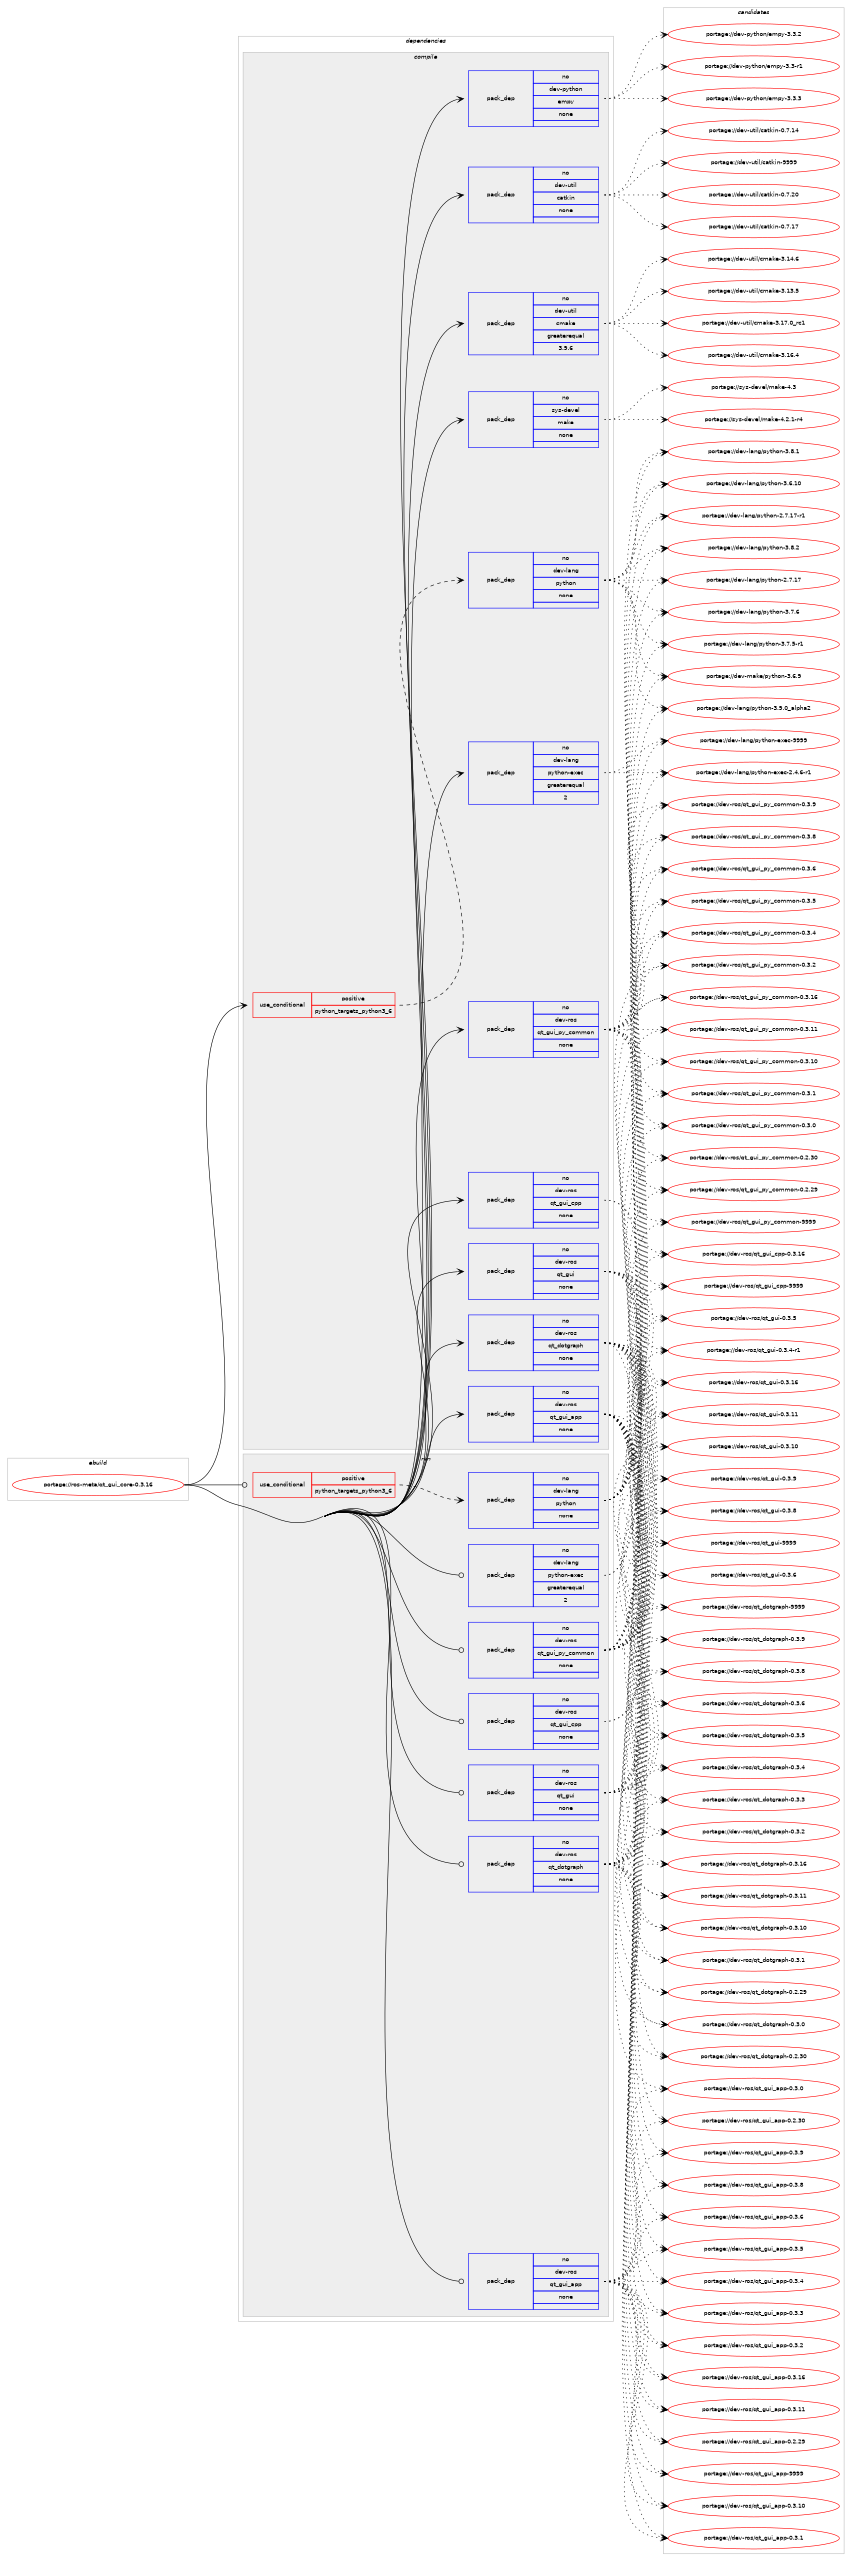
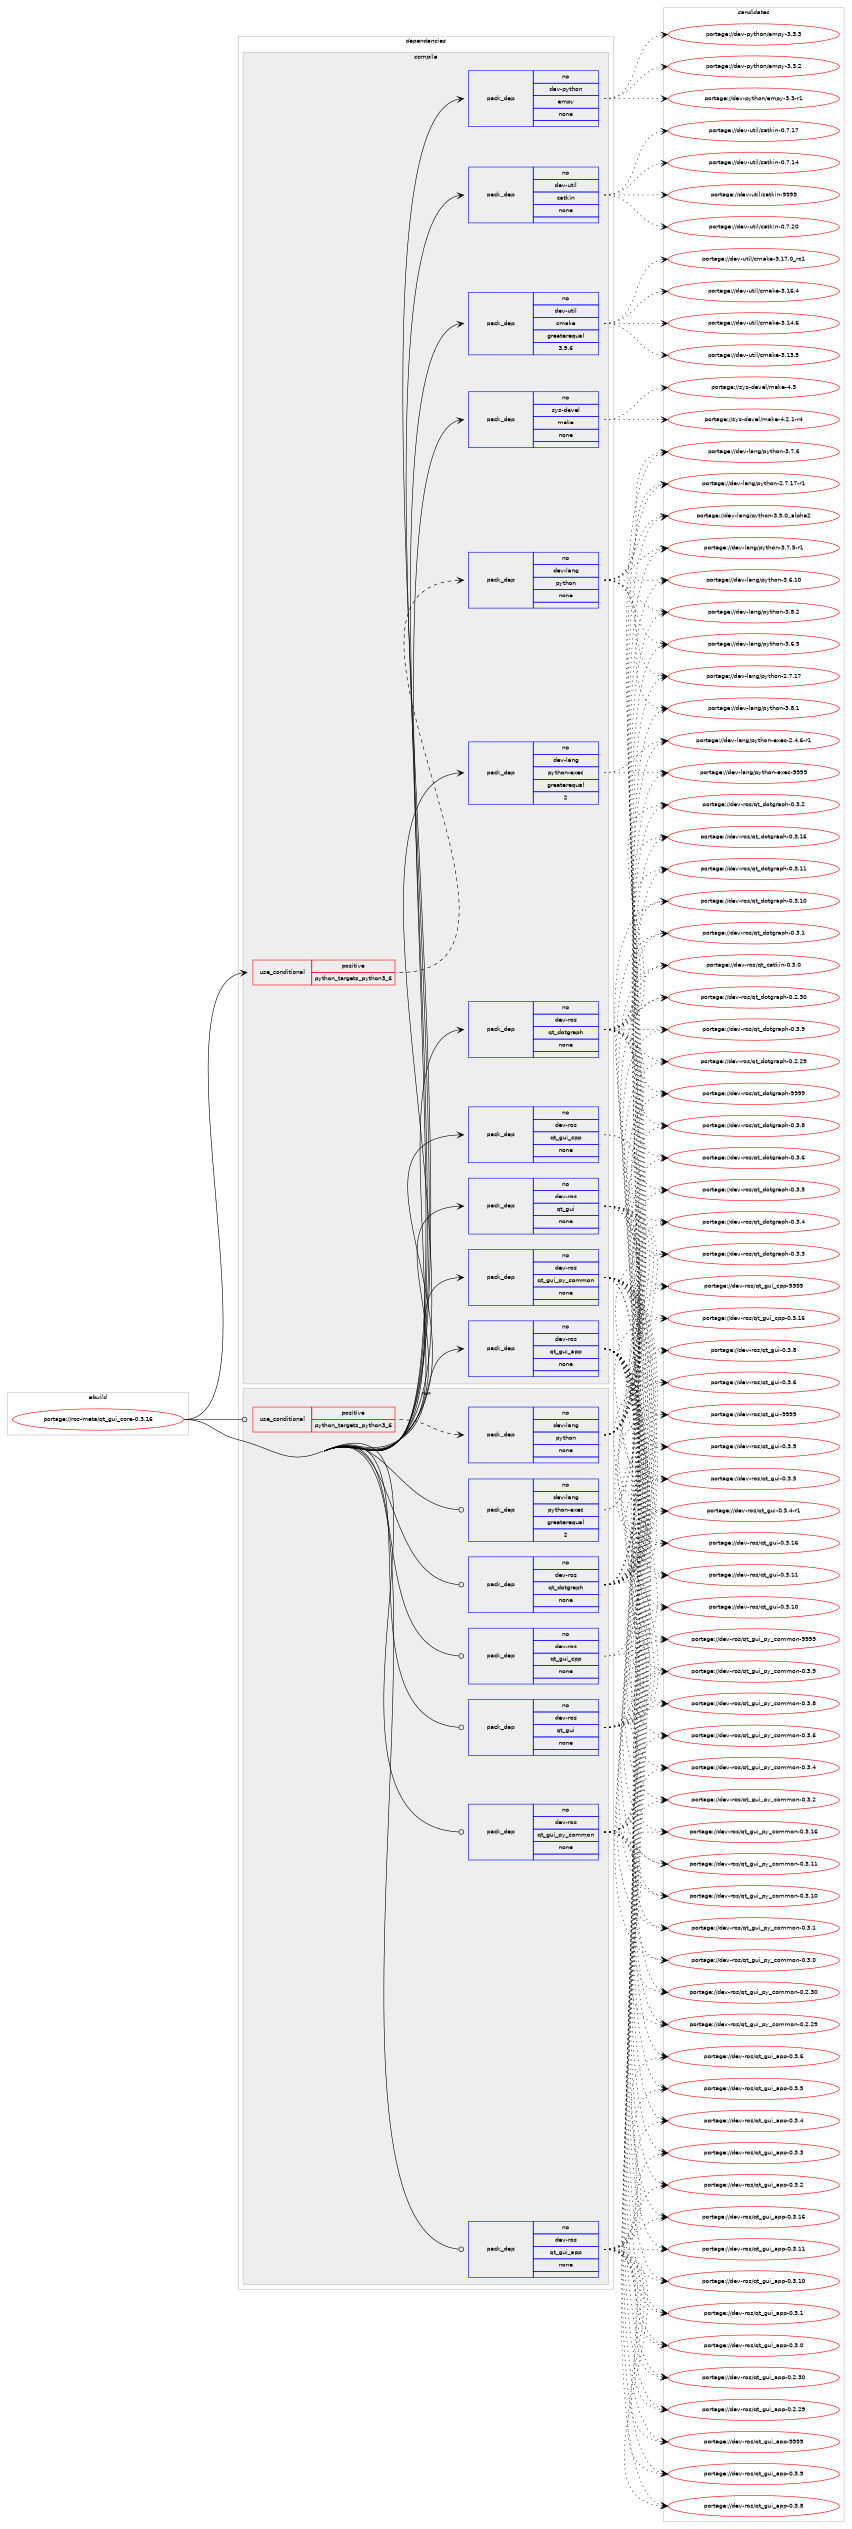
(754, 676) -> (754, 644)
(754, 901) -> none
(754, 2025) -> (754, 965)
